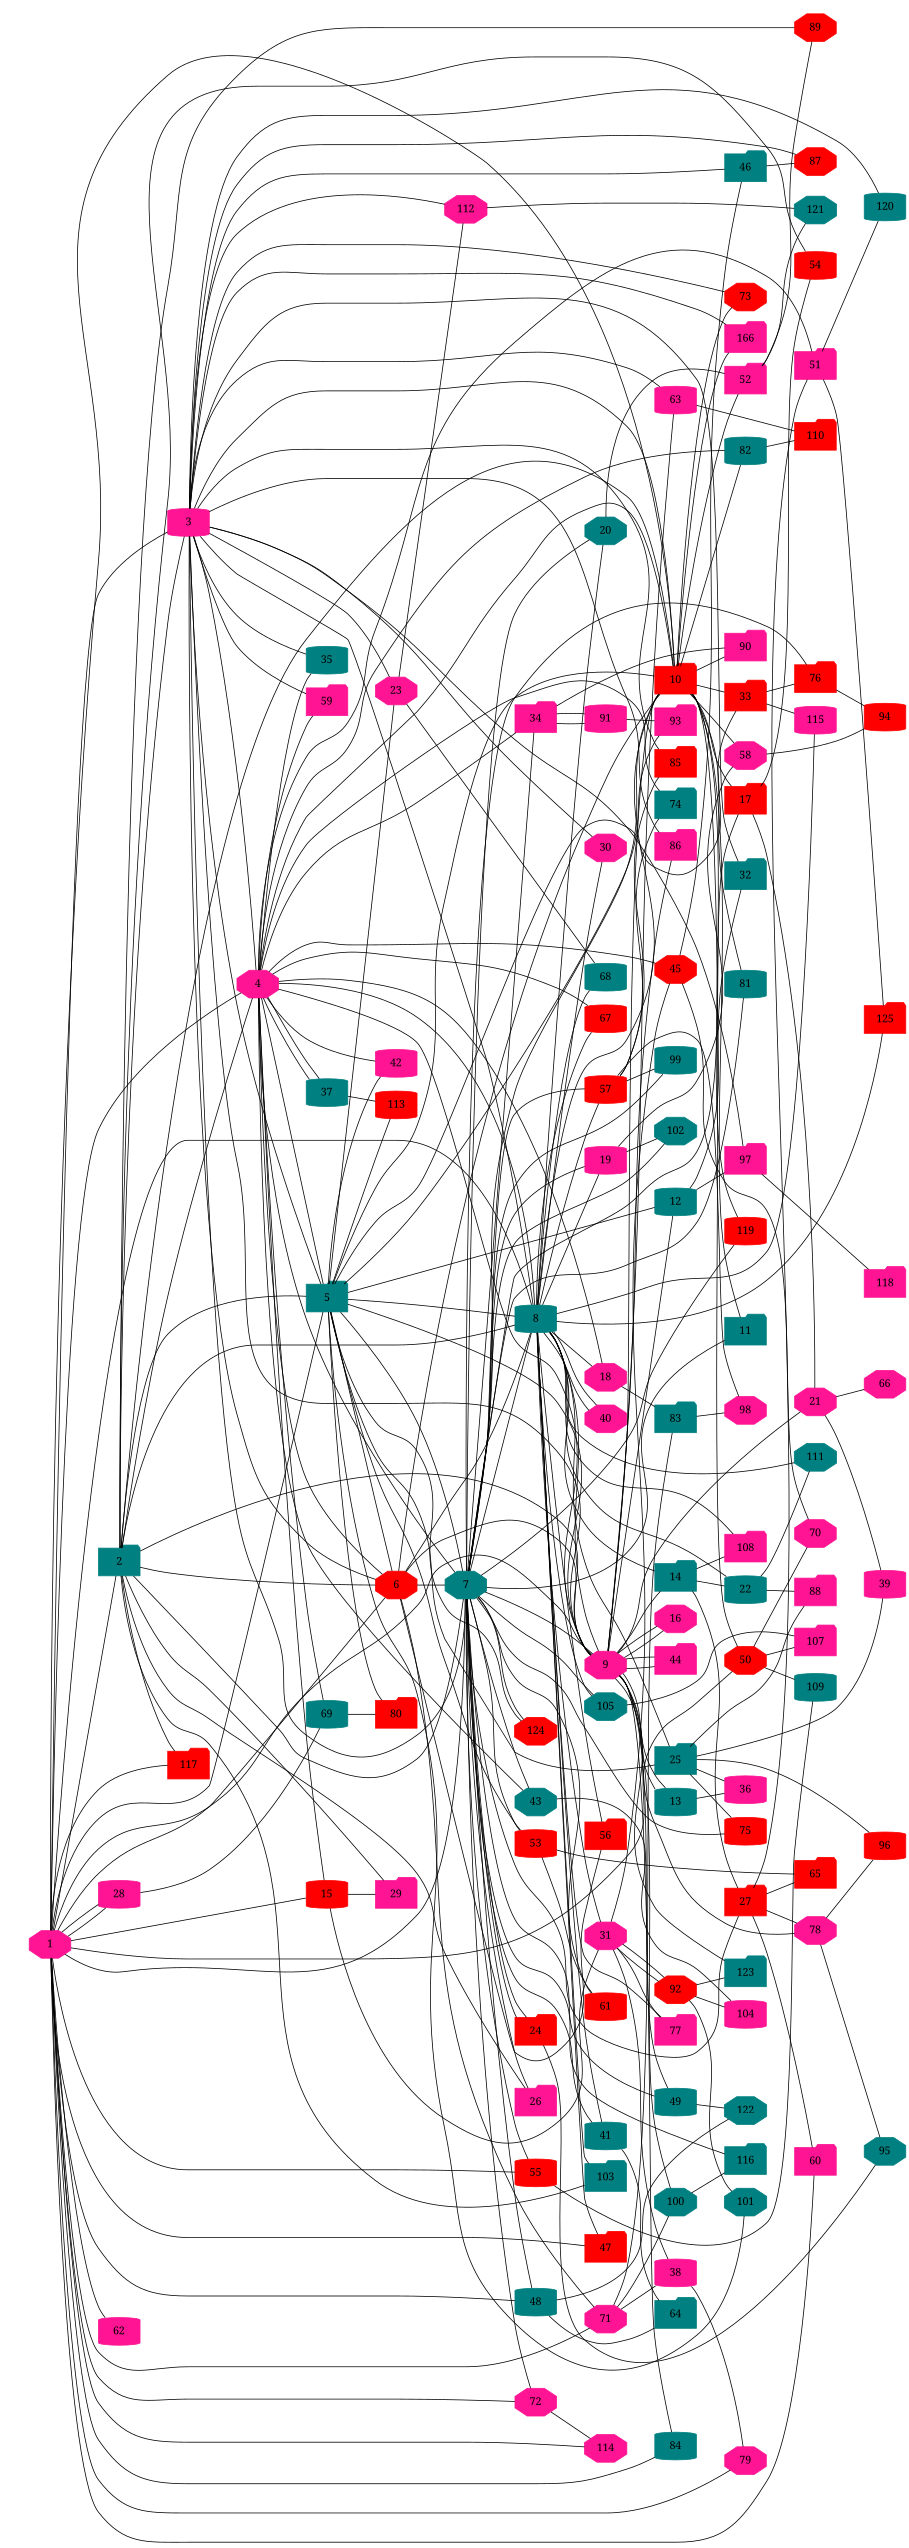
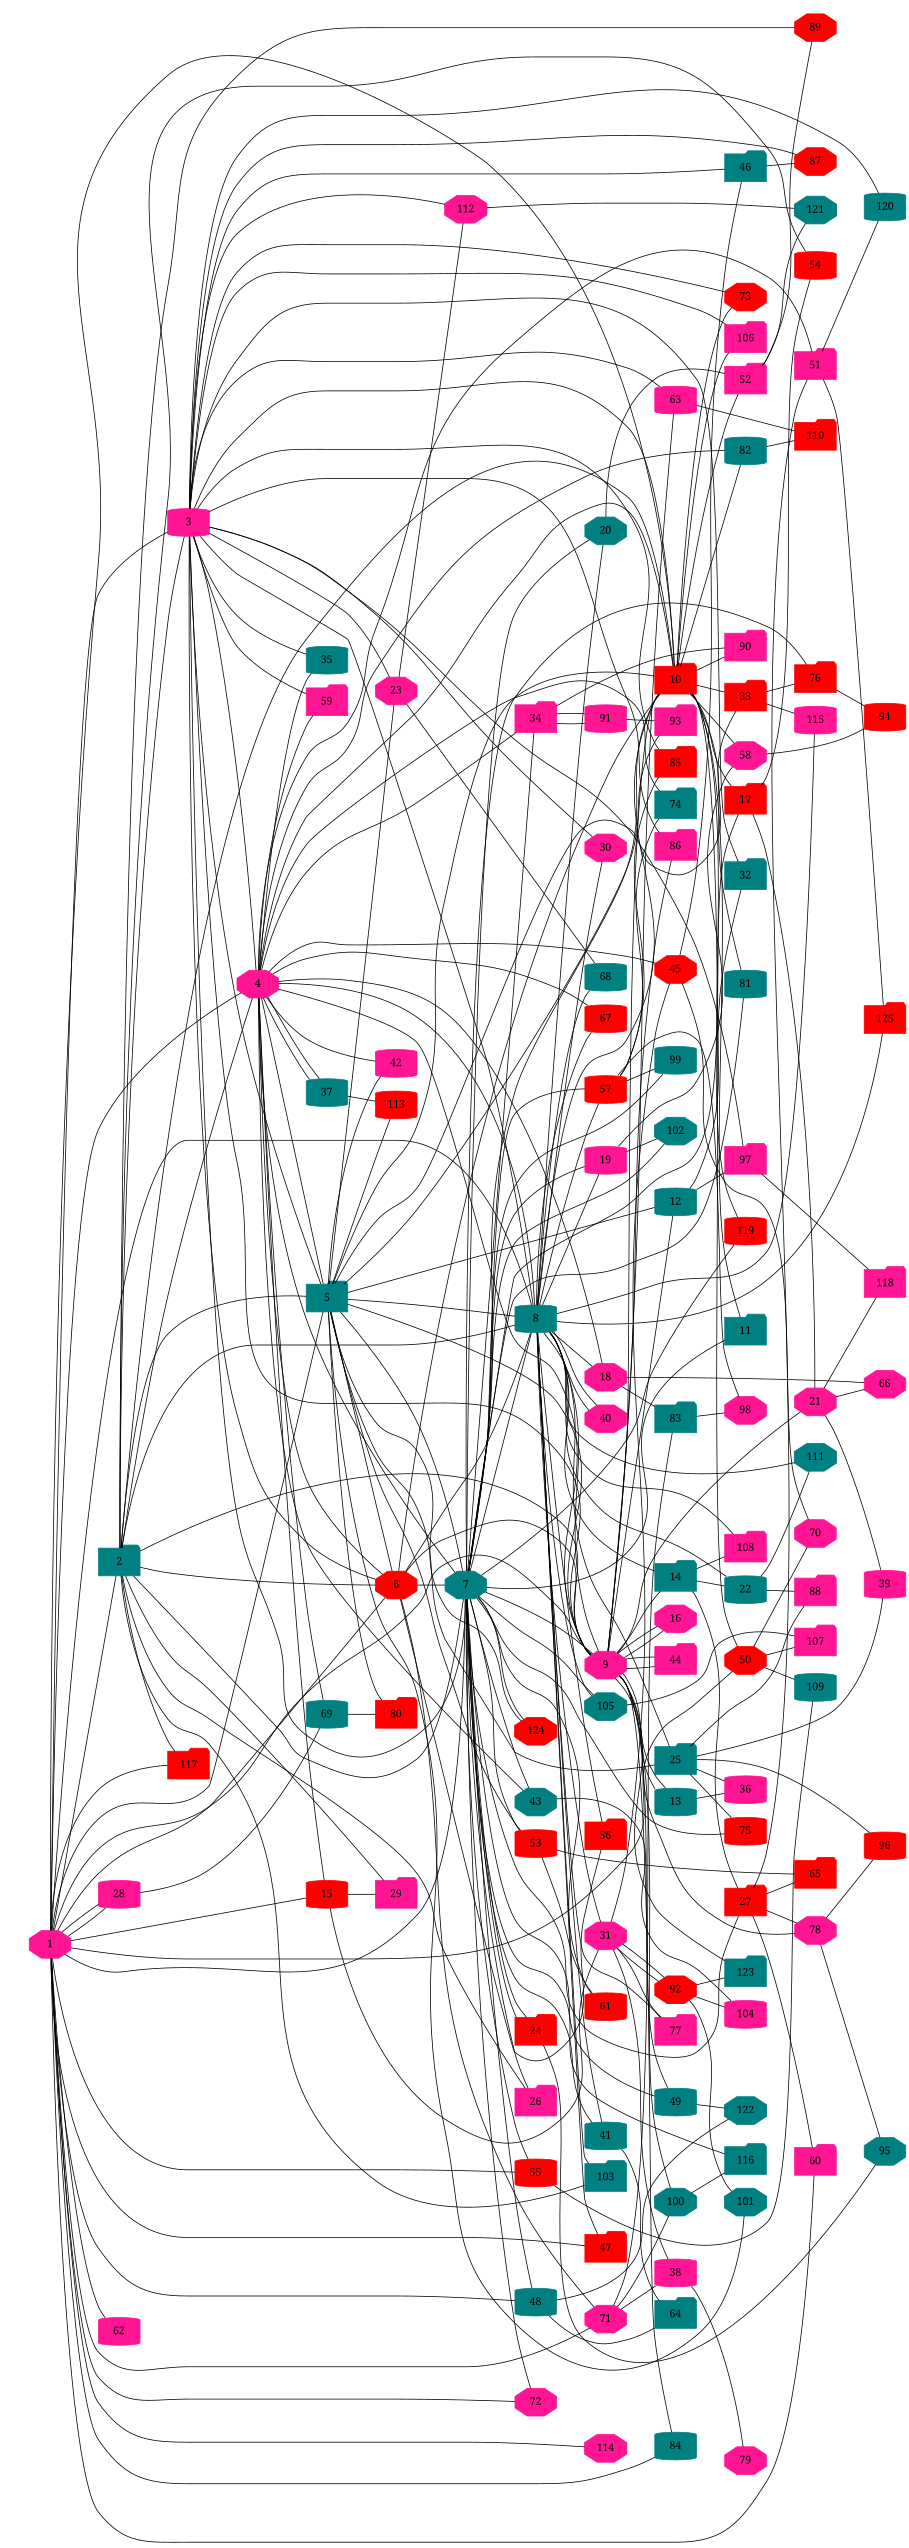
(746, 339) -> (746, 339)
none -> (850, 1343)
none -> (745, 1379)
(571, 2425) -> none
(151, 2512) -> none
